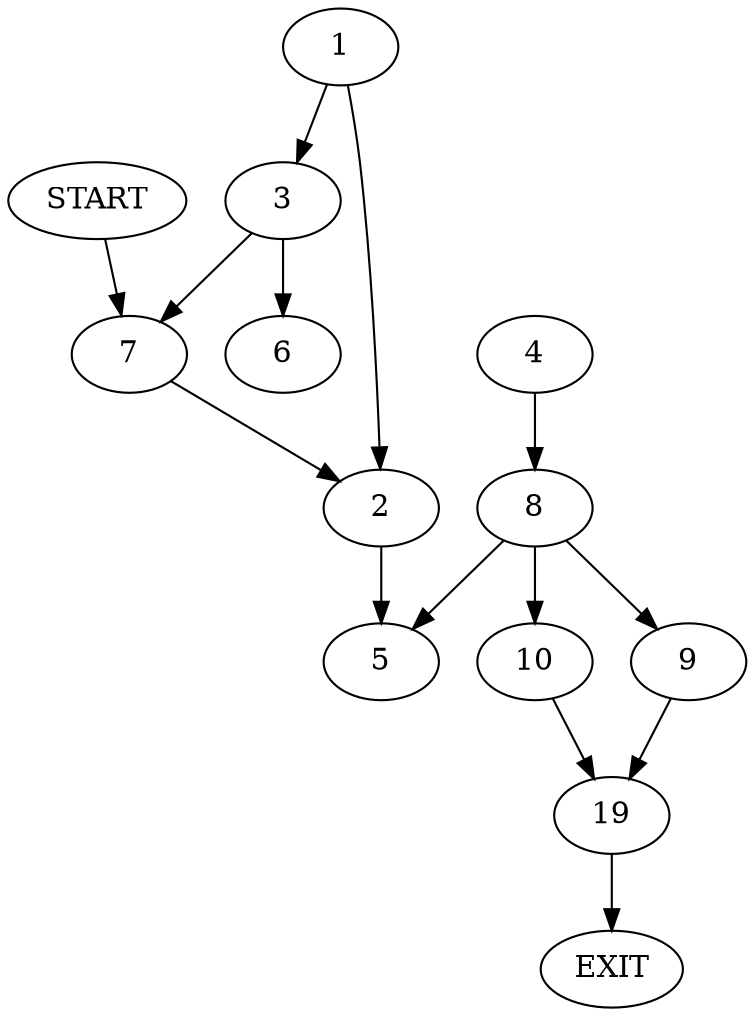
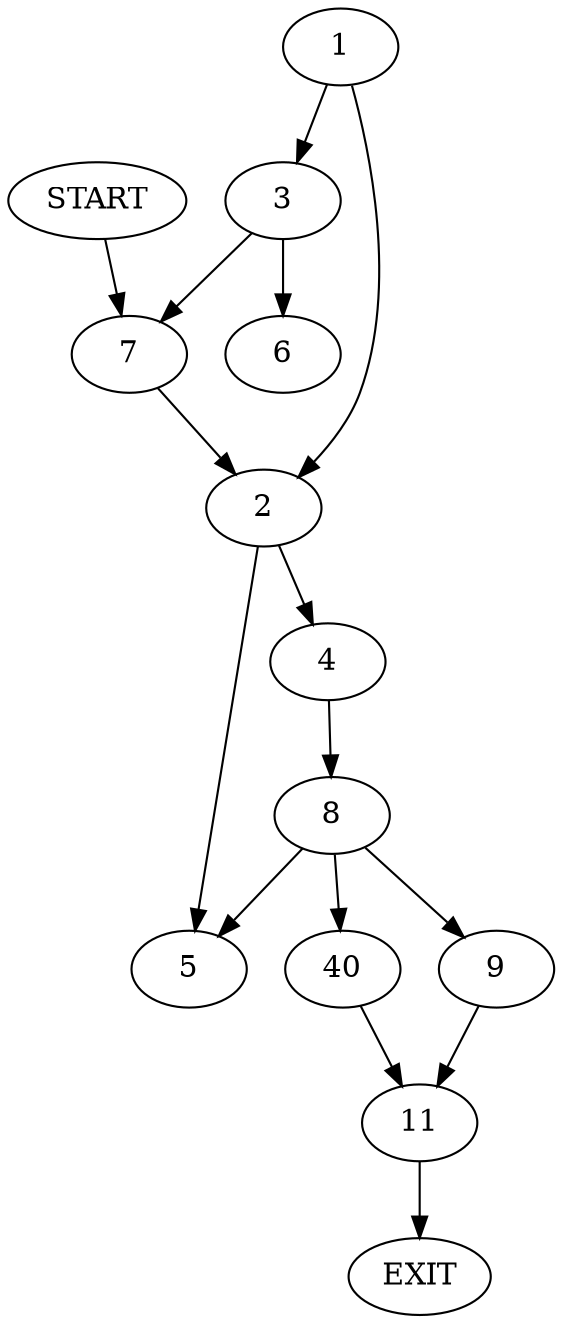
none -> (292, 575)
(535, 662) -> (343, 969)
(612, 815) -> (420, 1123)
